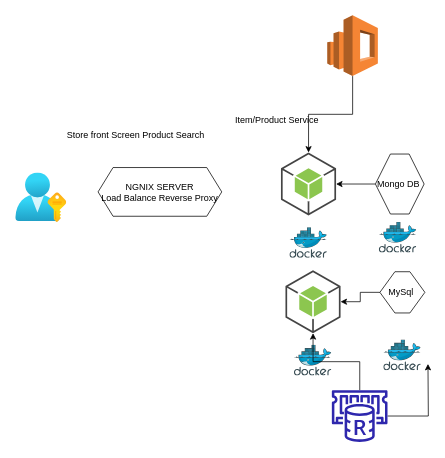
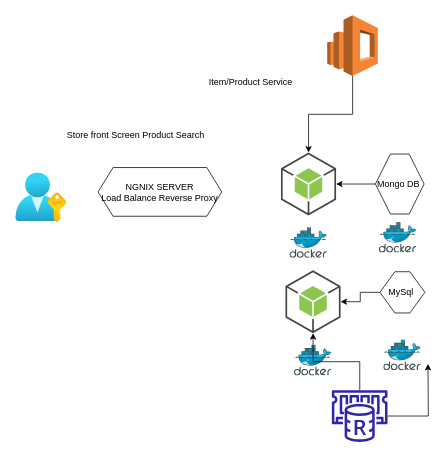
(278, 120) -> (252, 83)
